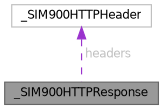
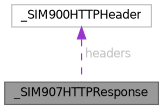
(82, 93) -> (82, 93)
